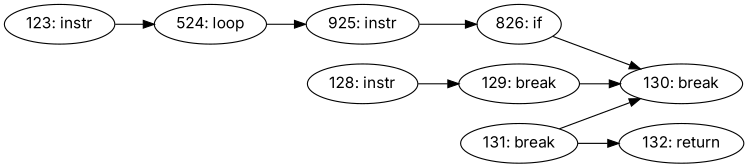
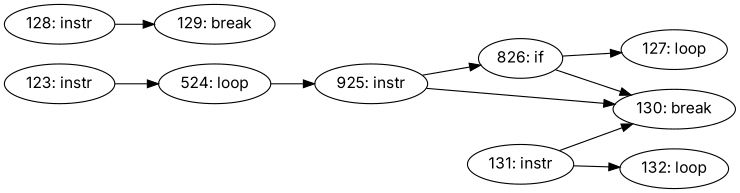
none -> (674, 50)
(594, 84) -> (515, 96)
(519, 143) -> (521, 164)
(681, 143) -> (674, 169)
